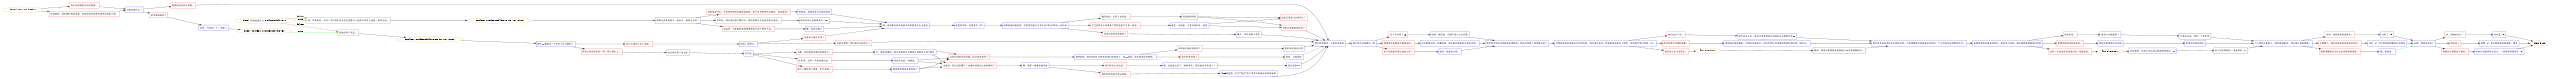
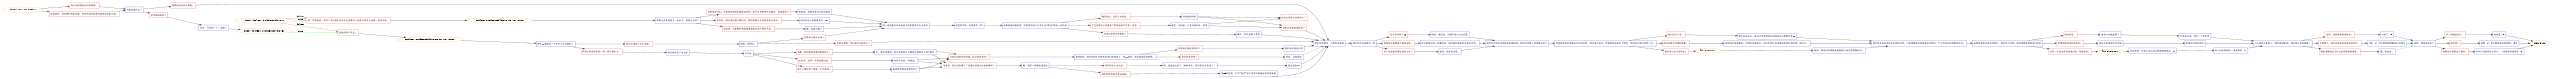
(264, 21) -> (264, 21)
